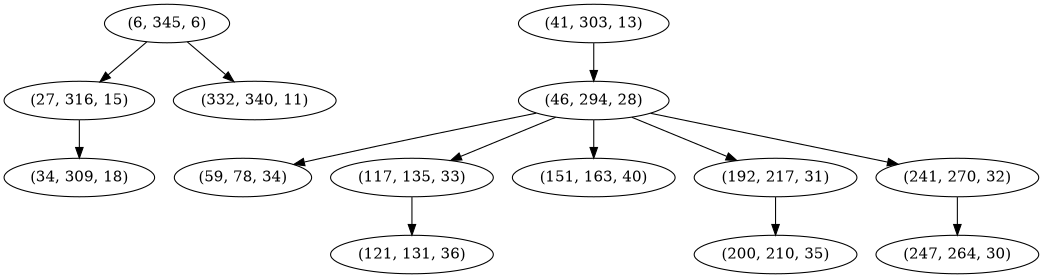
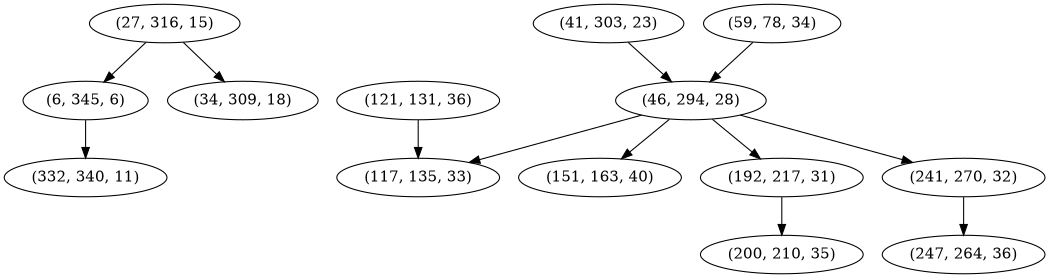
(594, 24) -> (609, 24)
(127, 58) -> (129, 59)
(420, 137) -> (735, 58)
(412, 211) -> (418, 134)
(957, 255) -> (964, 255)
